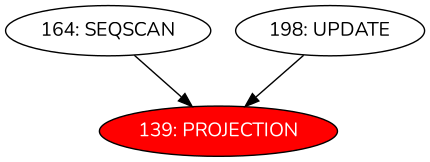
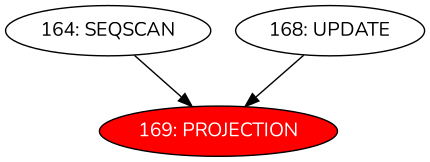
(330, 31) -> (330, 31)
(218, 131) -> (218, 131)
